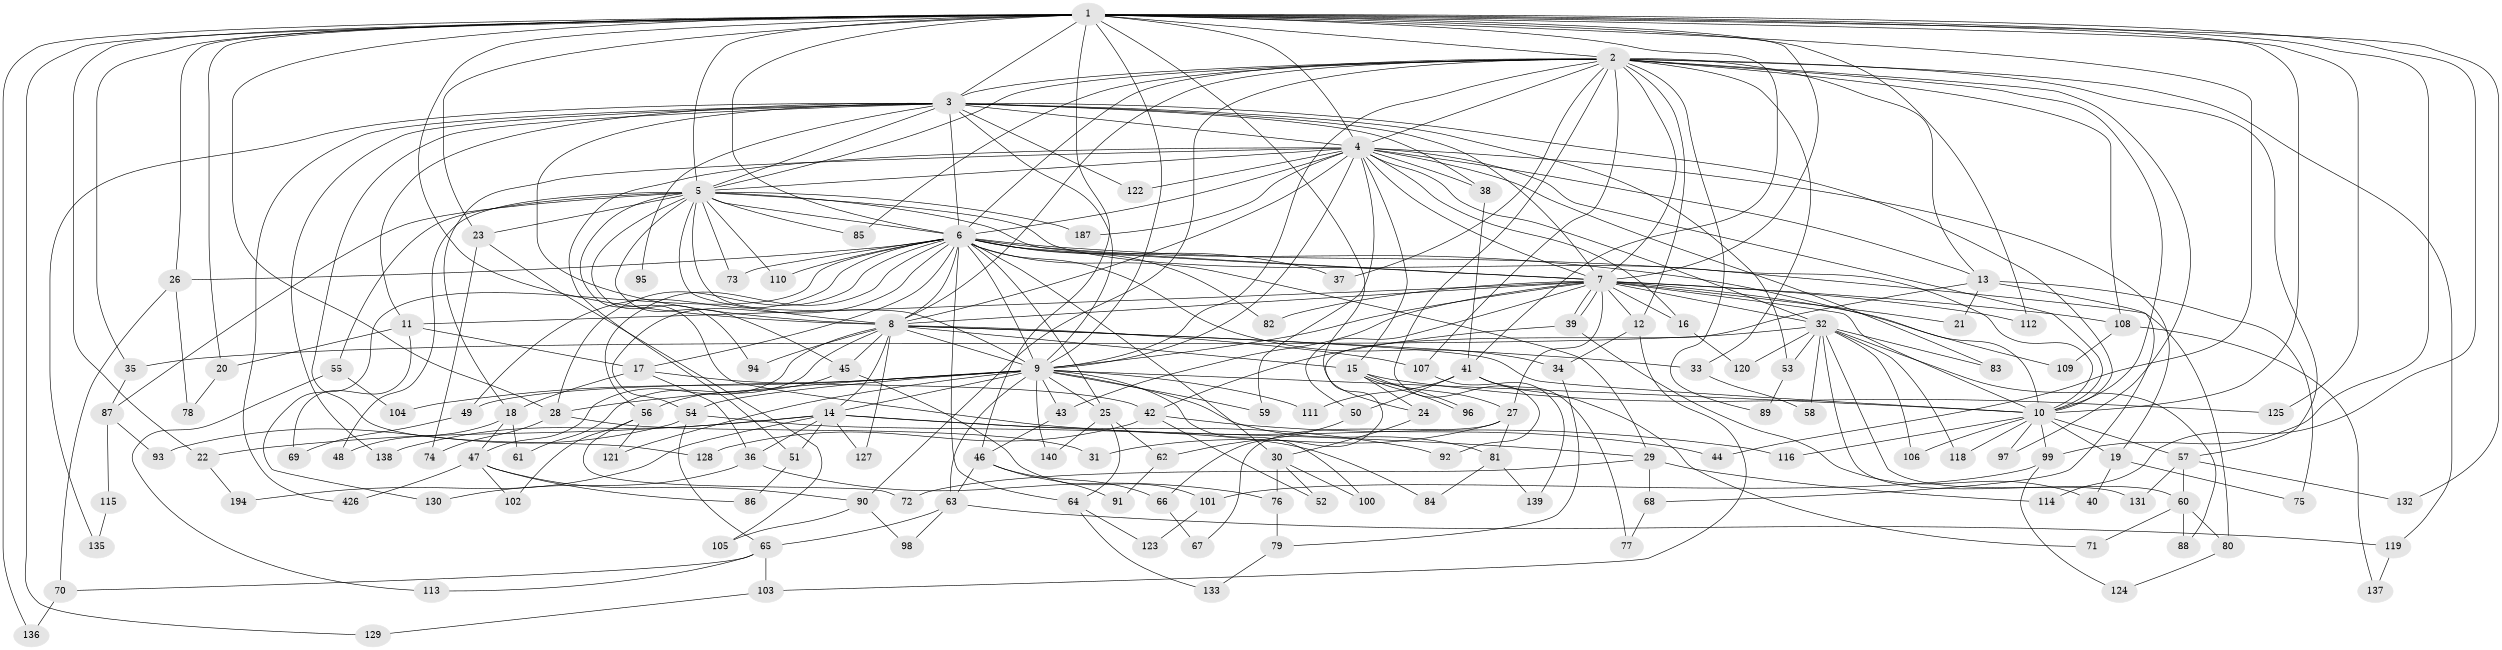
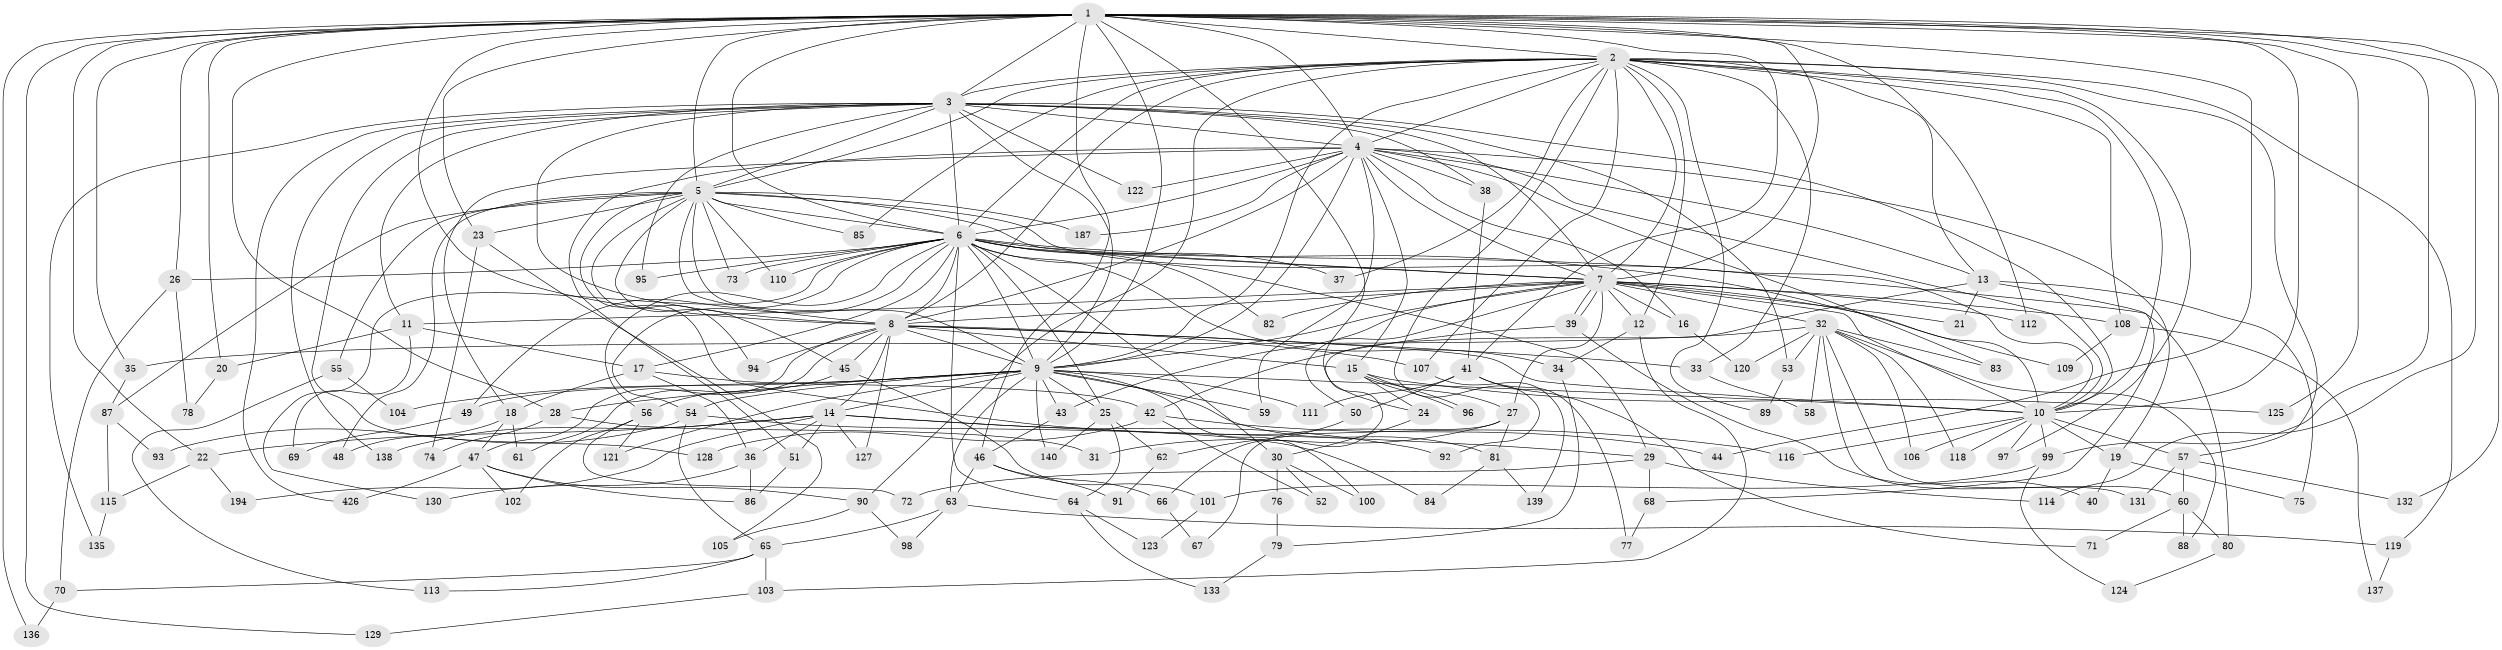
(1044, 169) -> none
(1586, 239) -> none
(673, 292) -> (786, 259)
none -> (156, 480)
(1024, 487) -> (750, 480)
